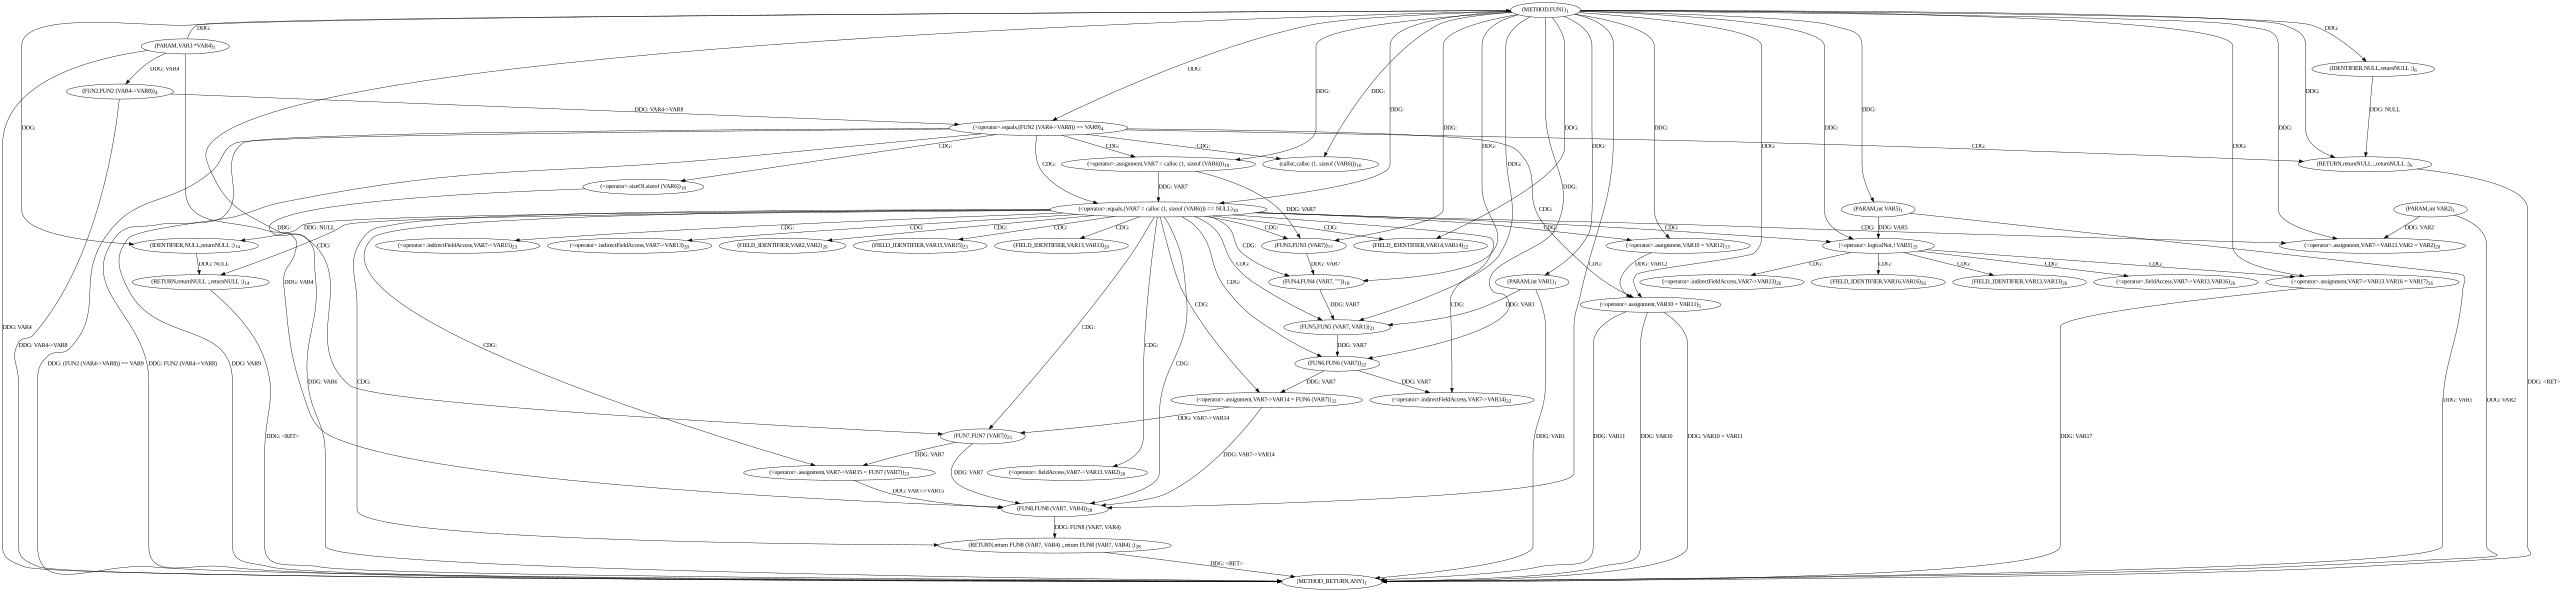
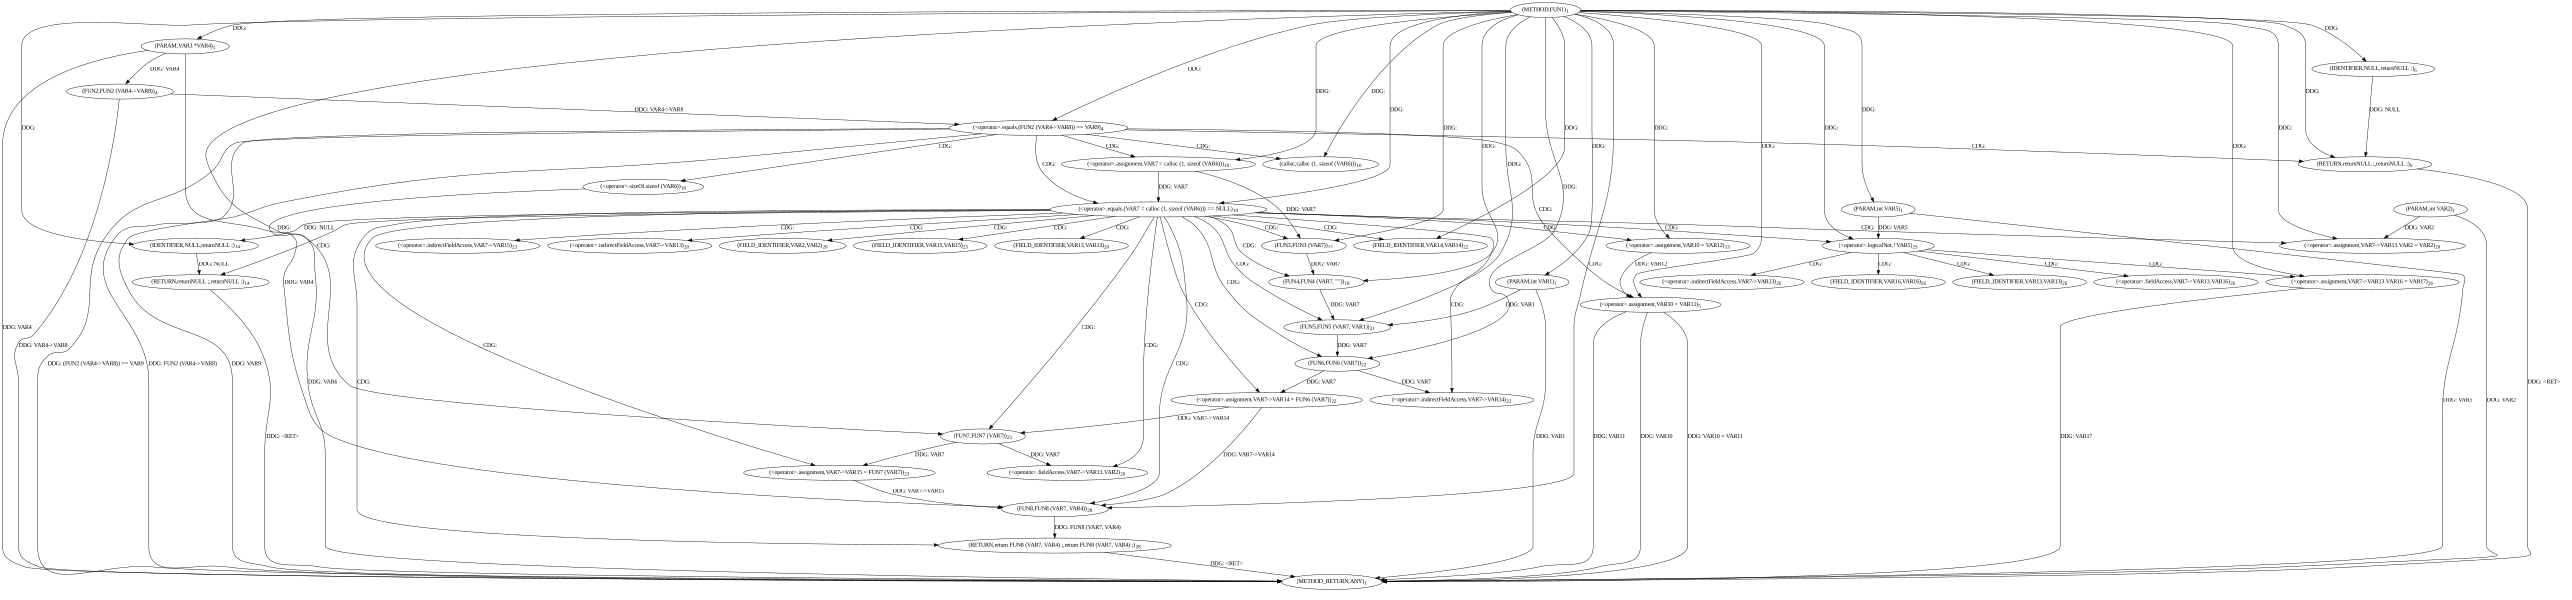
(843, 14) -> (855, 12)
(962, 487) -> (1023, 454)
